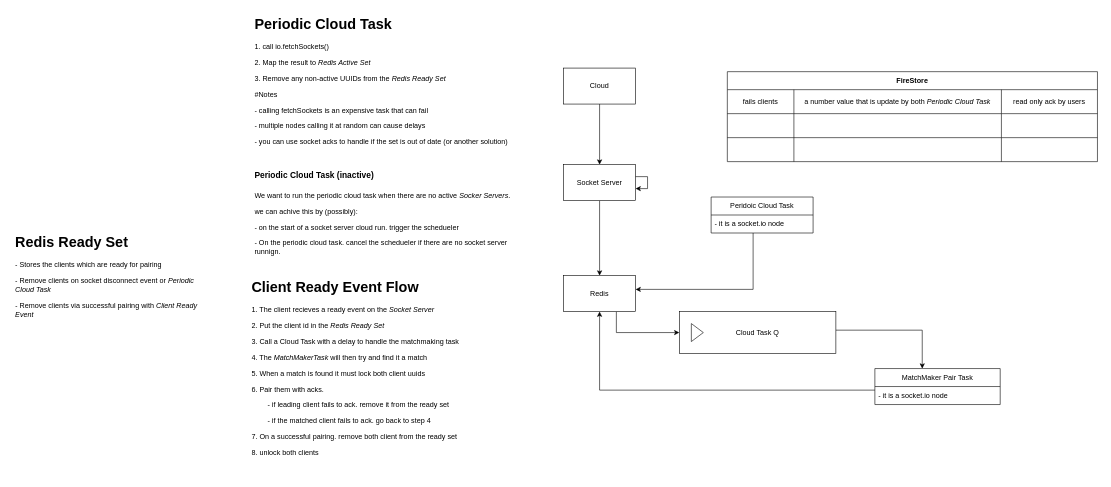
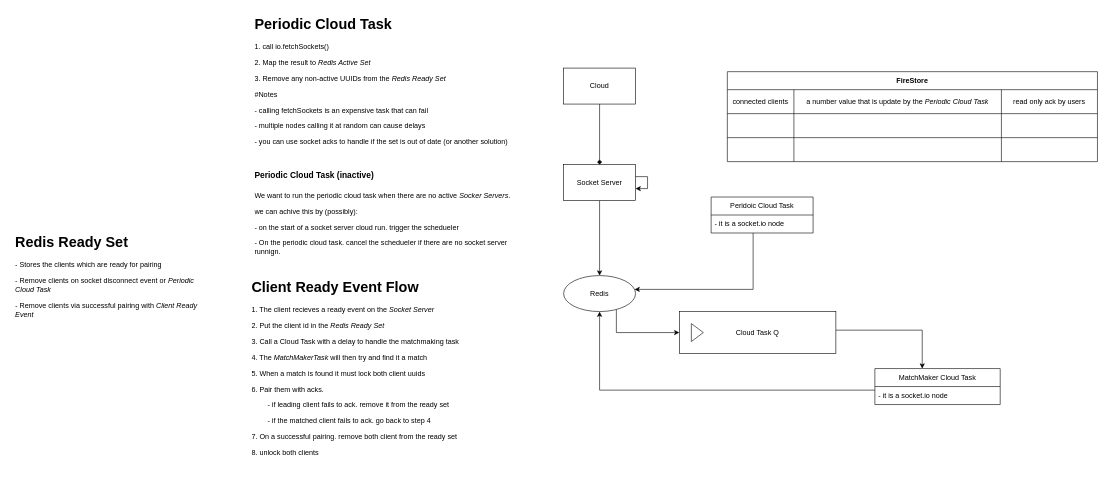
(761, 102) -> (761, 102)
(898, 102) -> (898, 102)
(600, 159) -> (600, 158)
(600, 294) -> (600, 294)
(938, 378) -> (938, 378)
